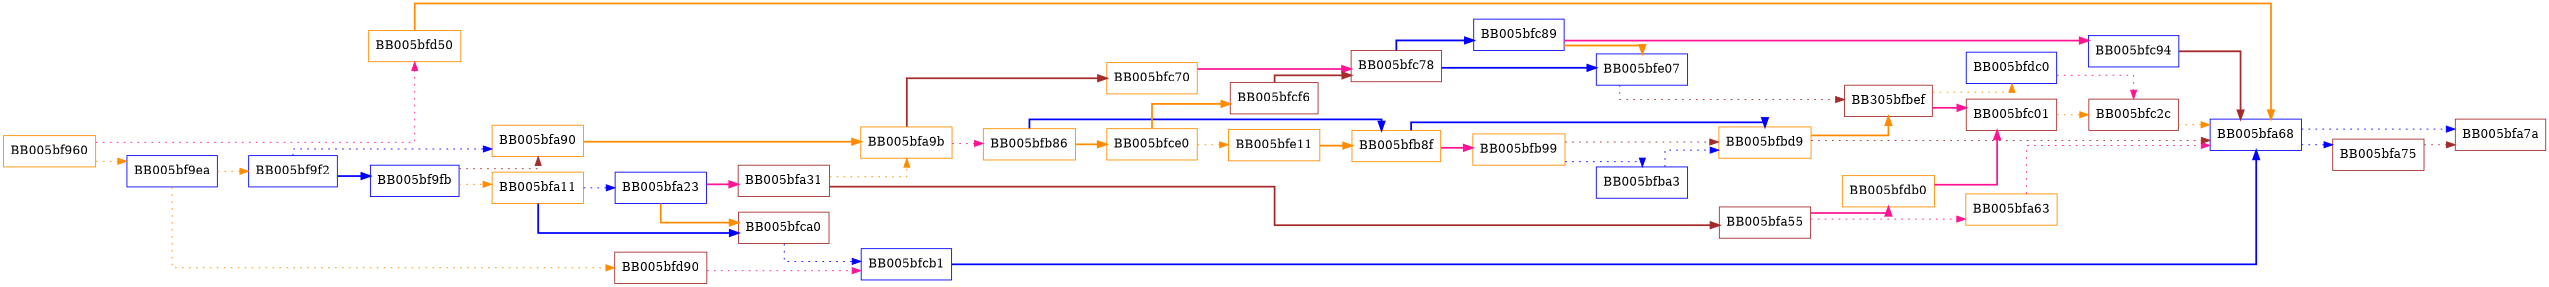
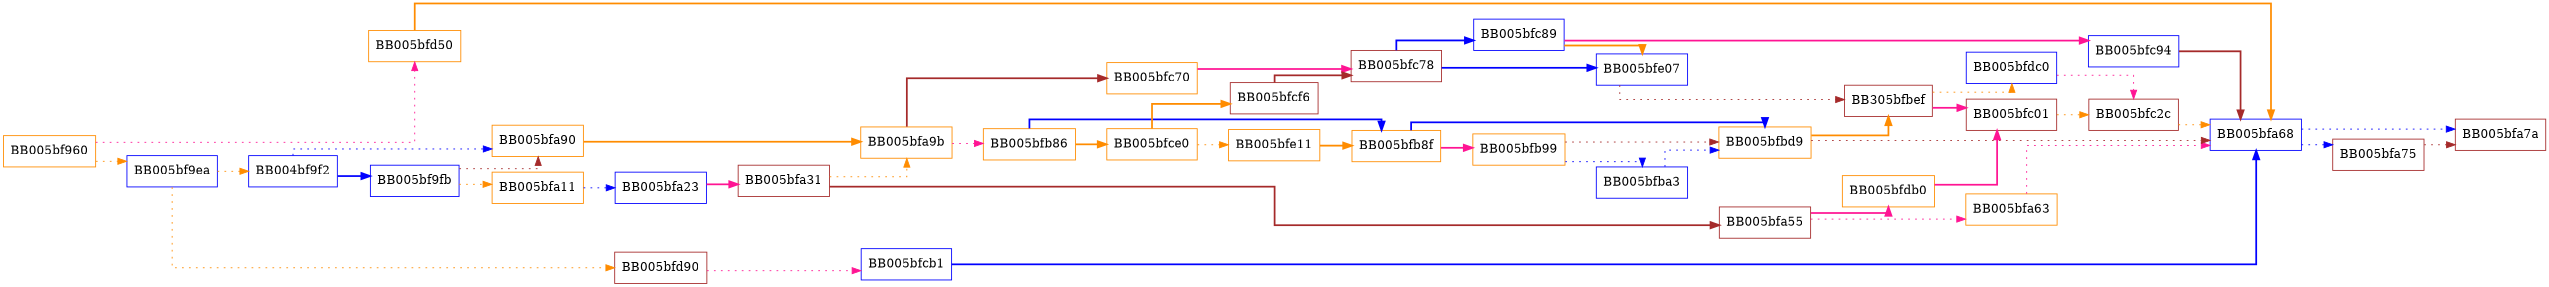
(293, 171) -> (293, 171)
(784, 228) -> none
